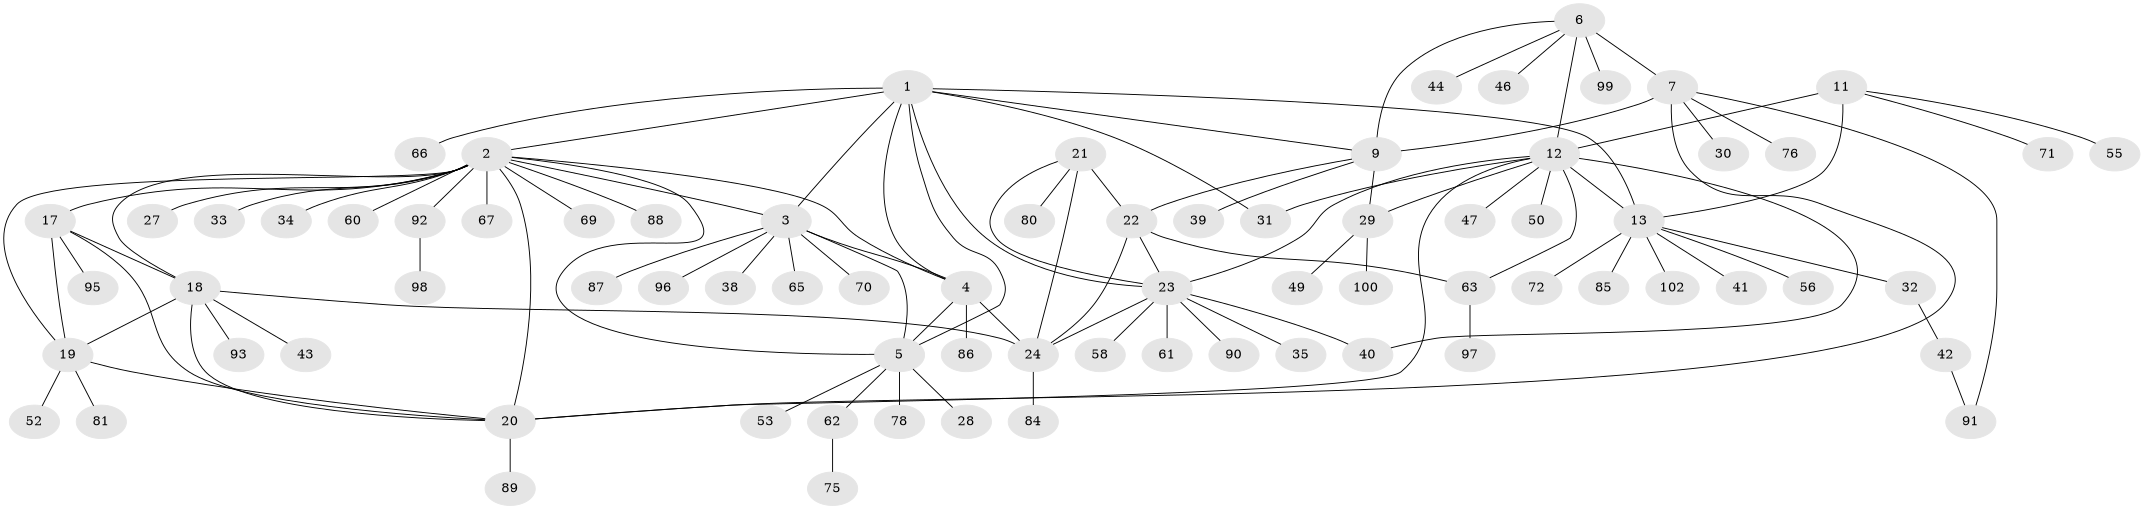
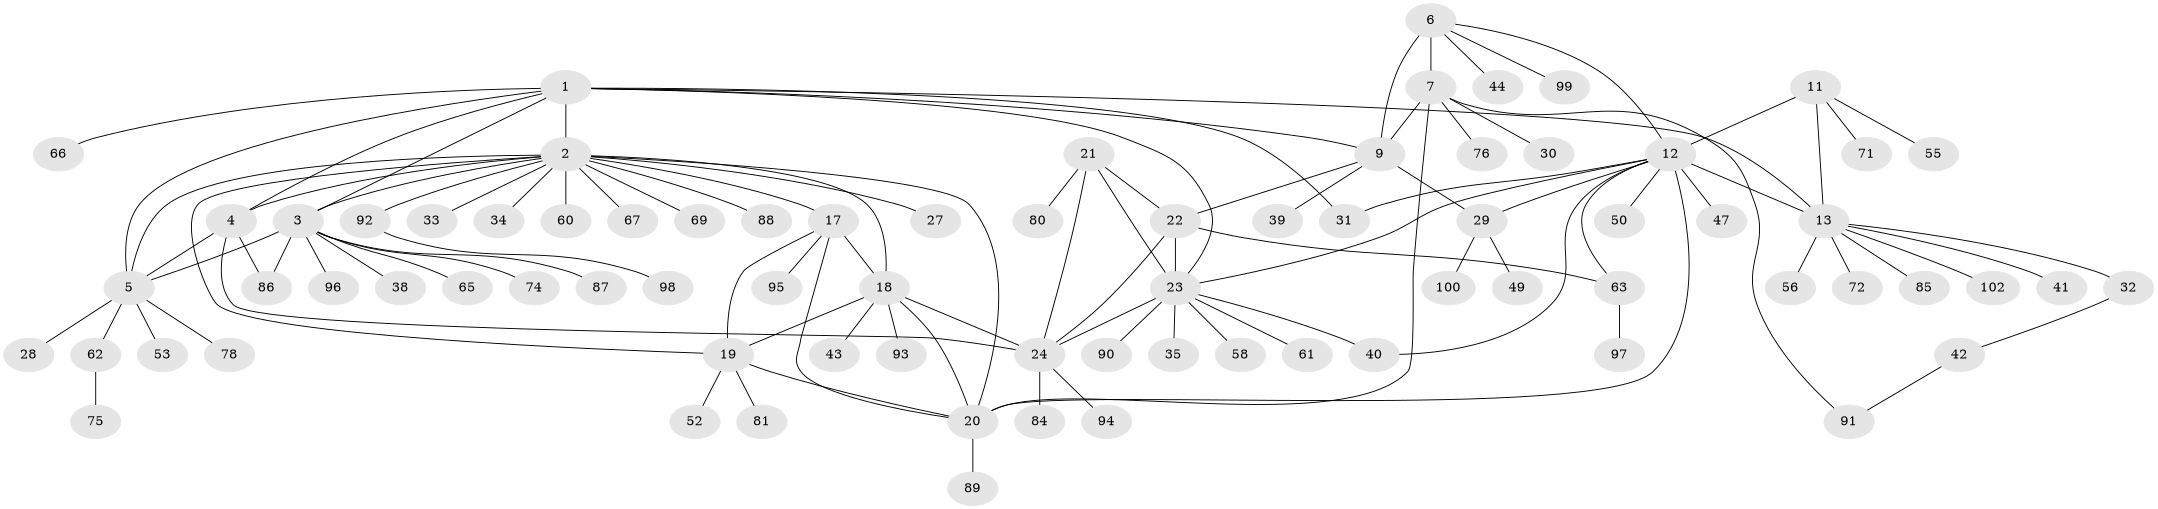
(1503, 87) -> none
(876, 255) -> (283, 254)
(864, 288) -> (534, 288)
none -> (1107, 422)
